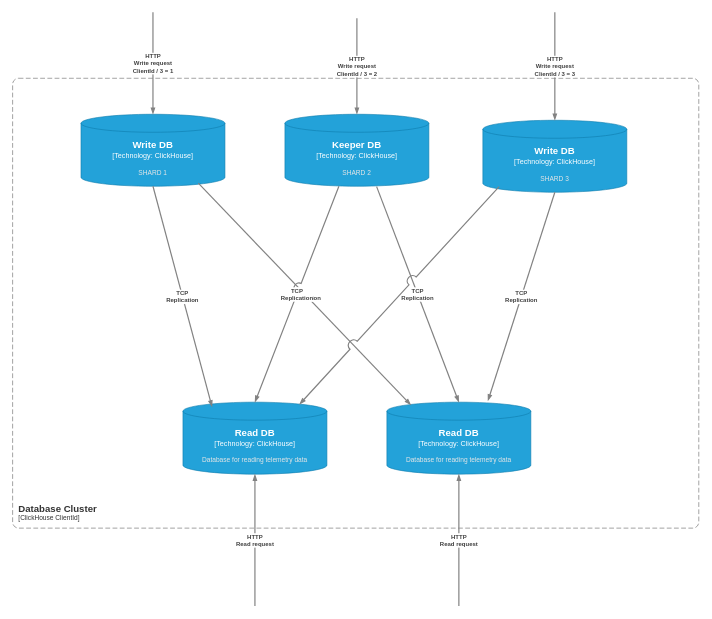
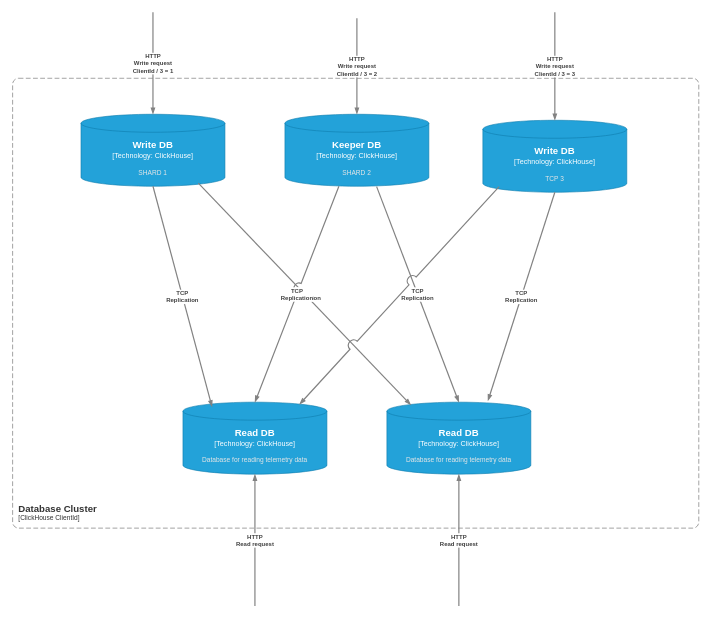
(555, 164) -> (555, 164)
